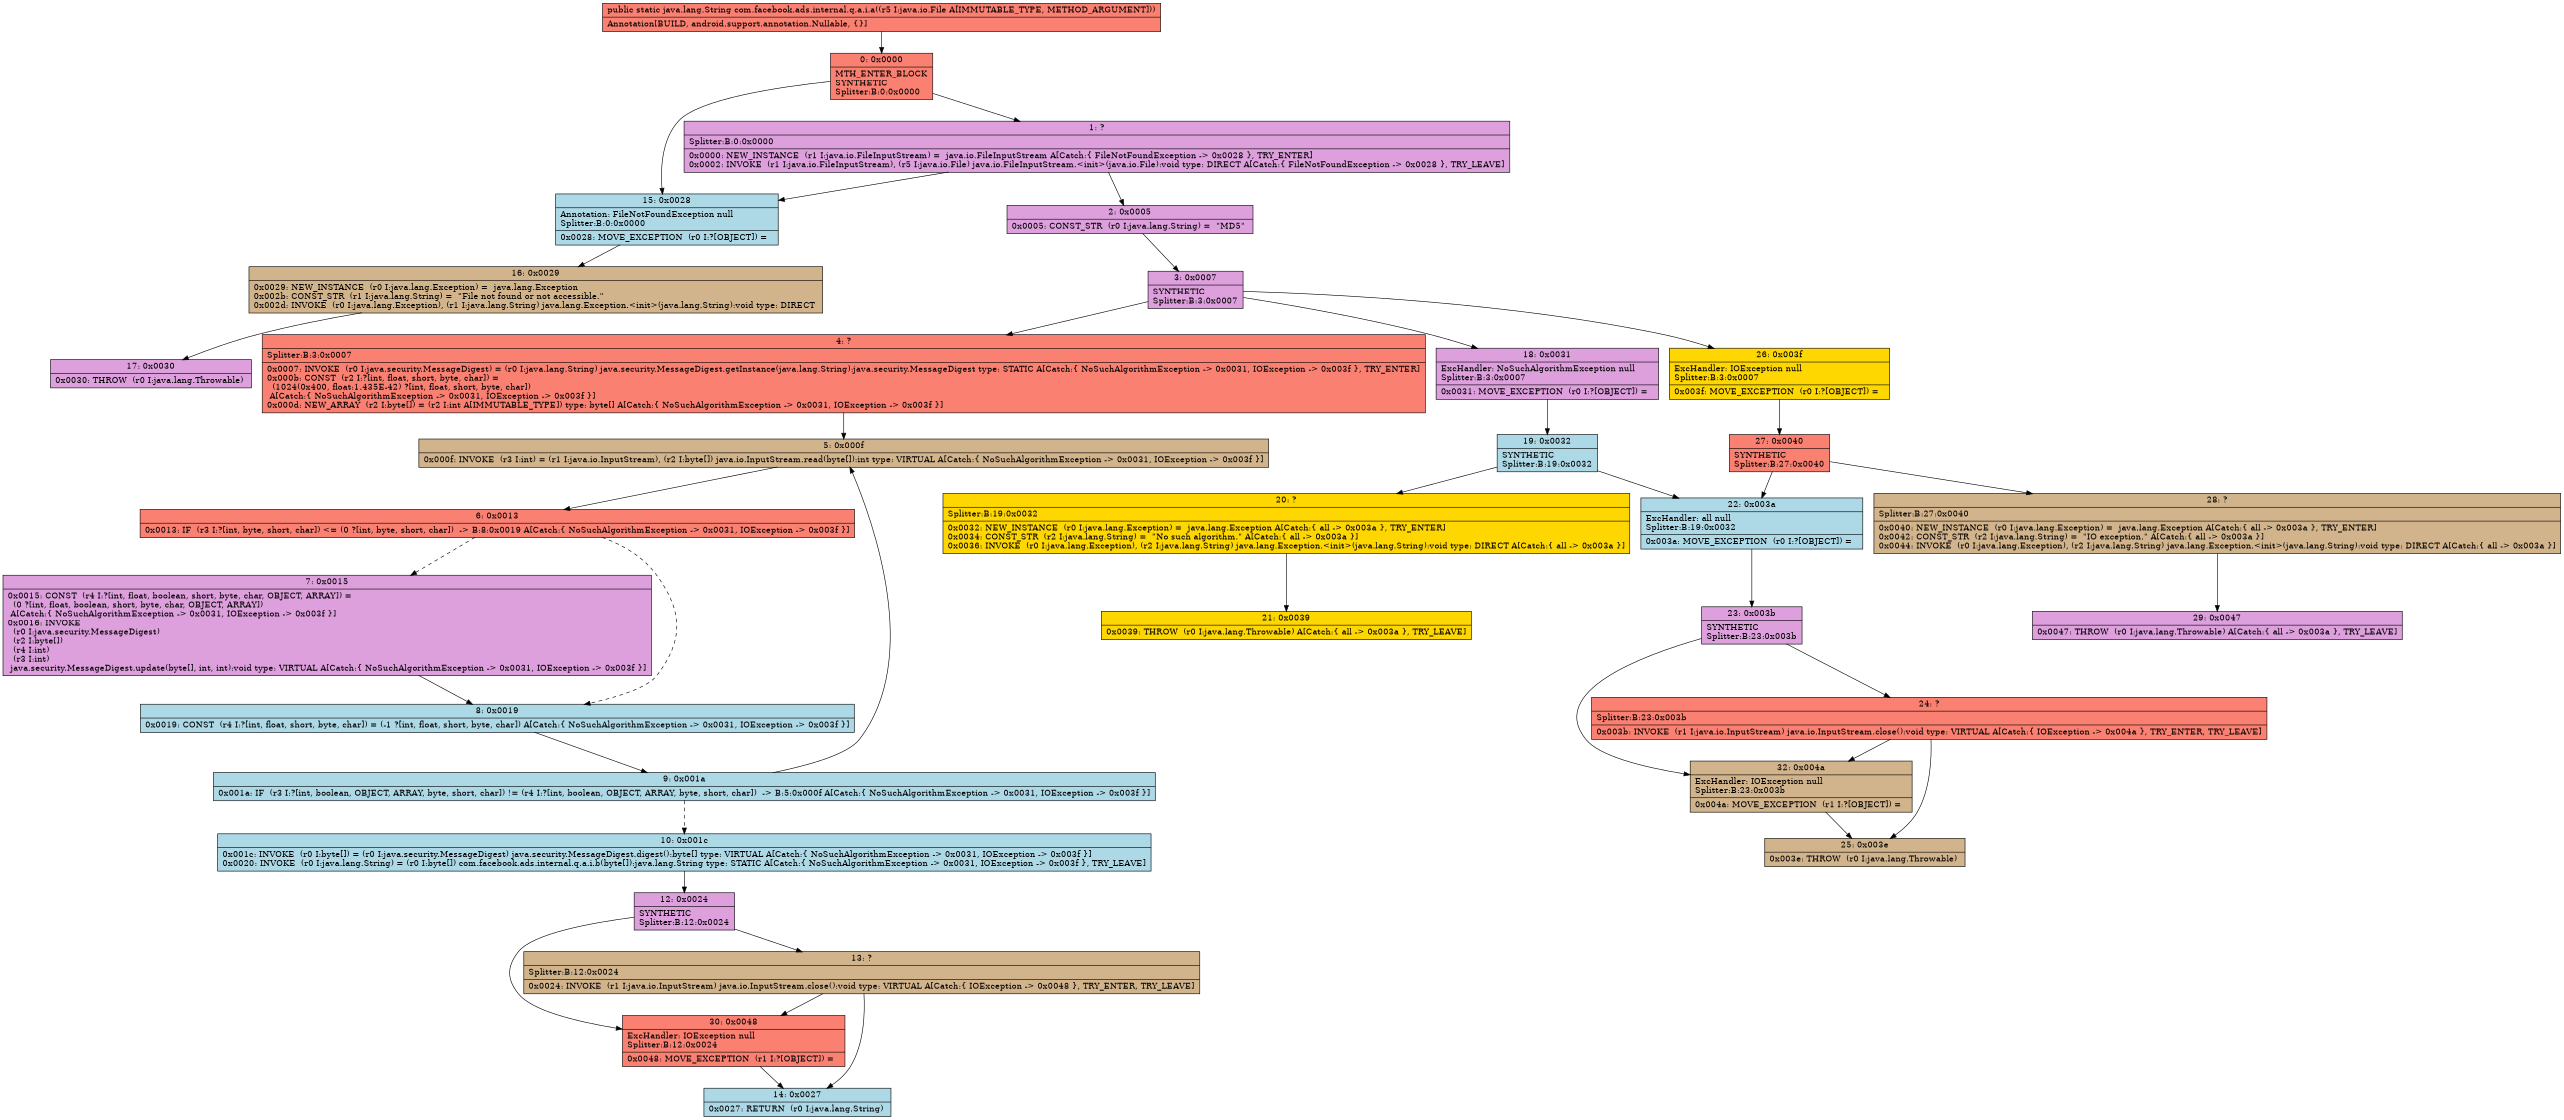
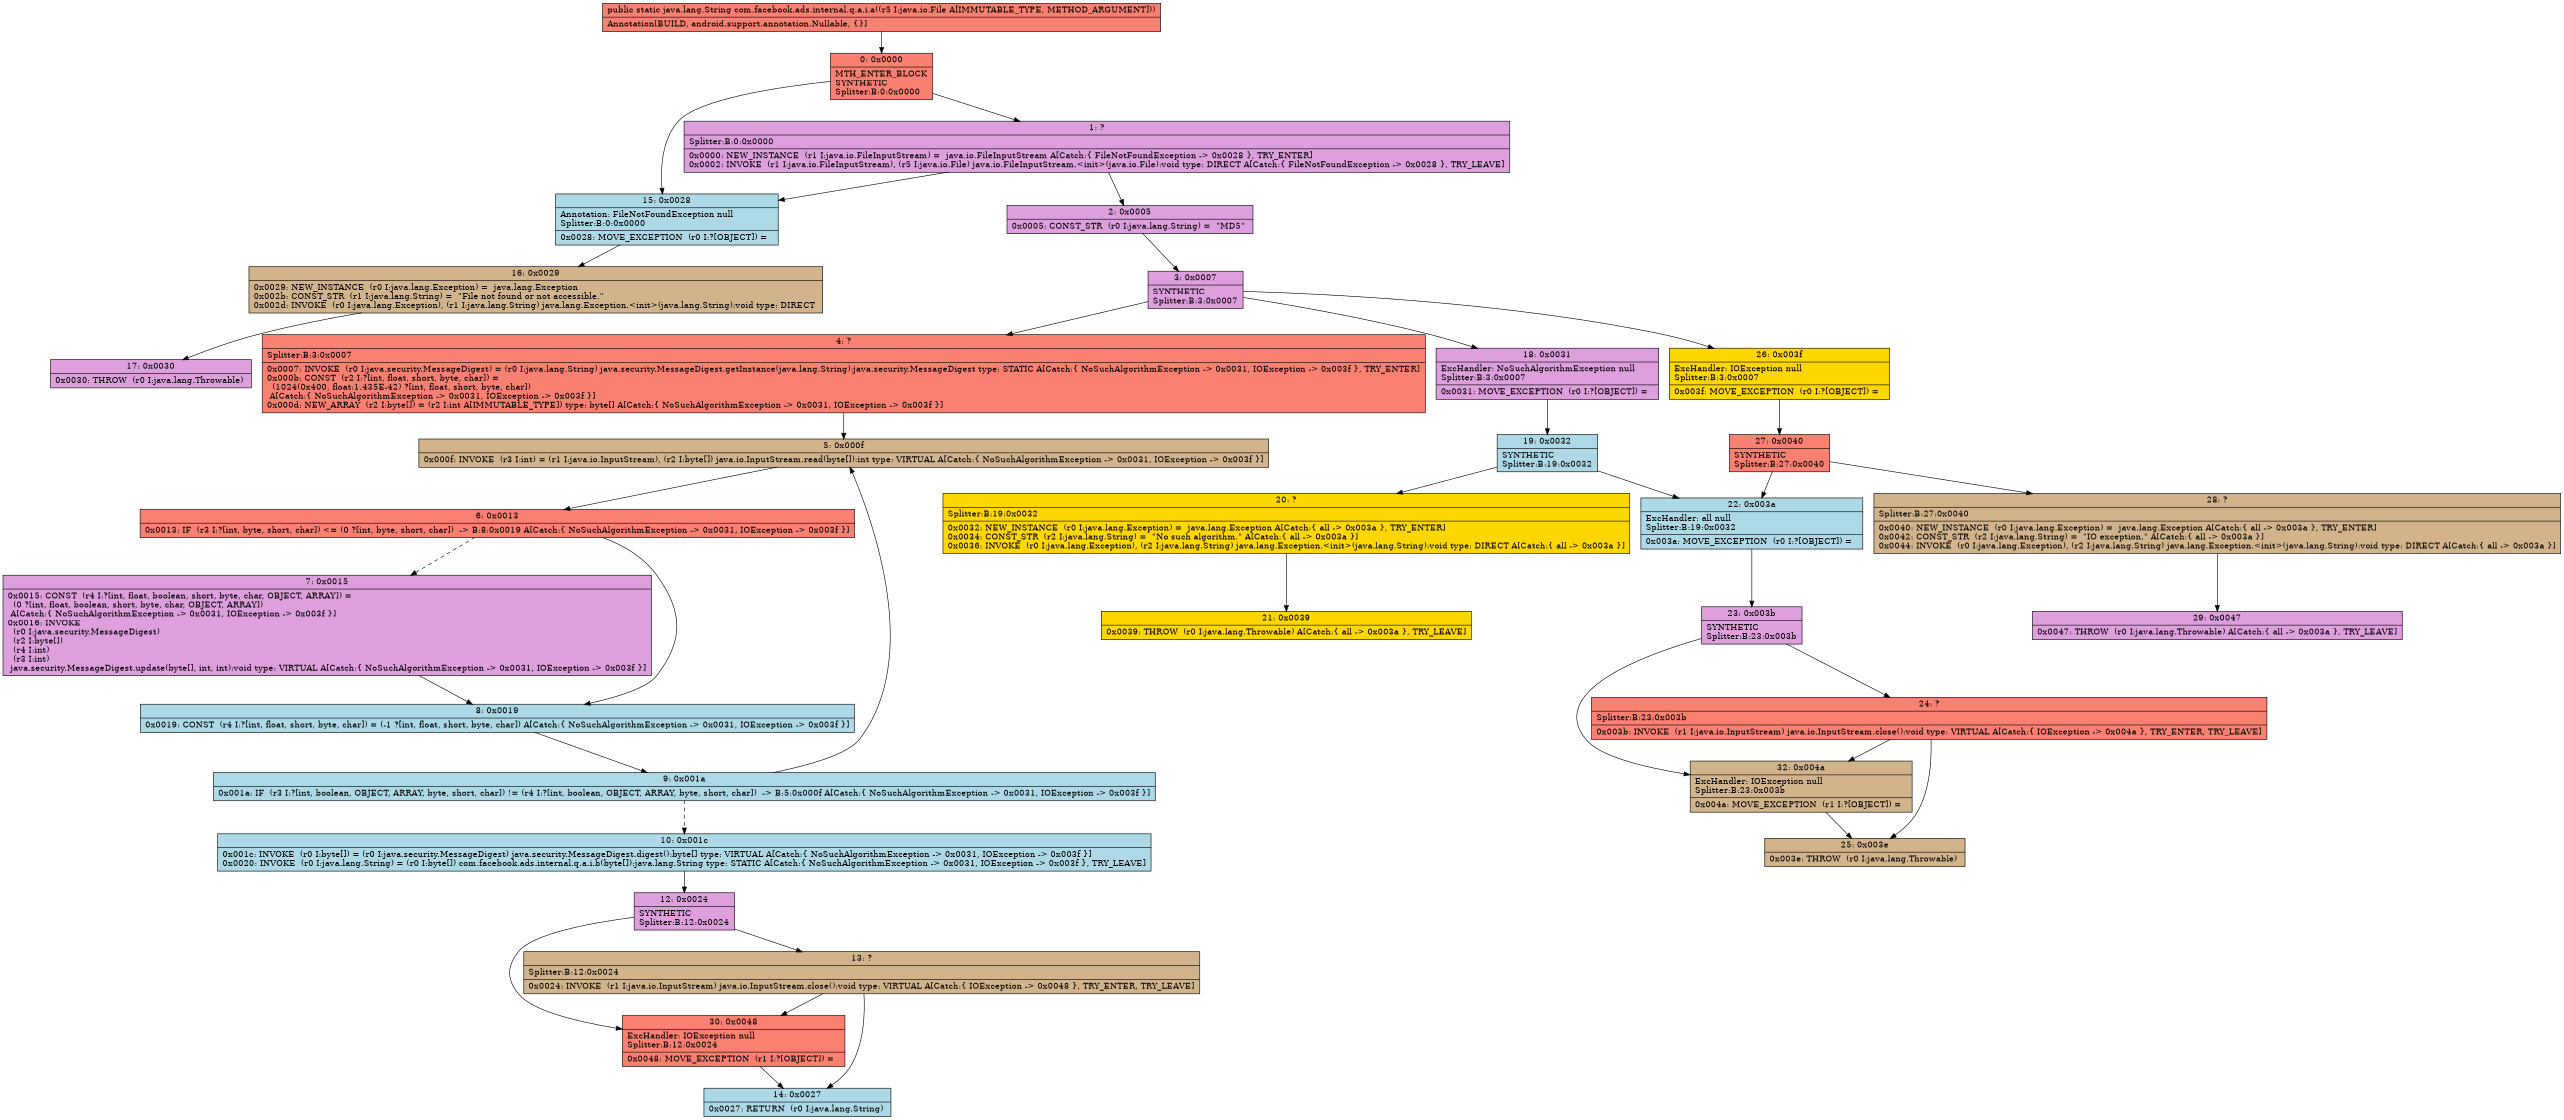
(677, 628) -> (677, 628)
